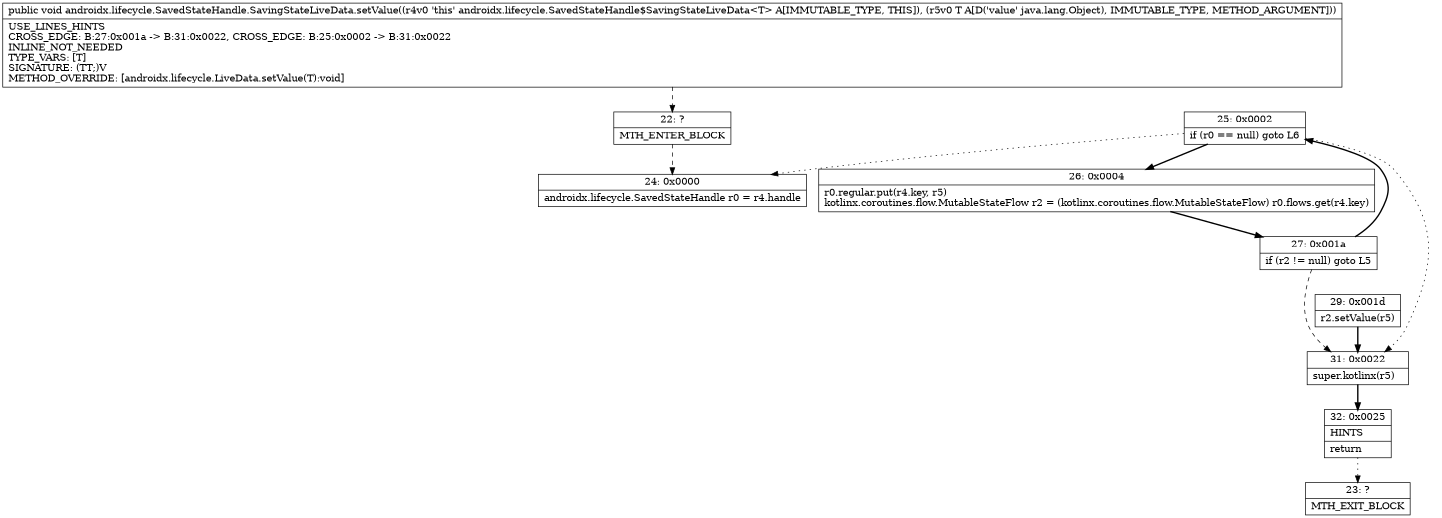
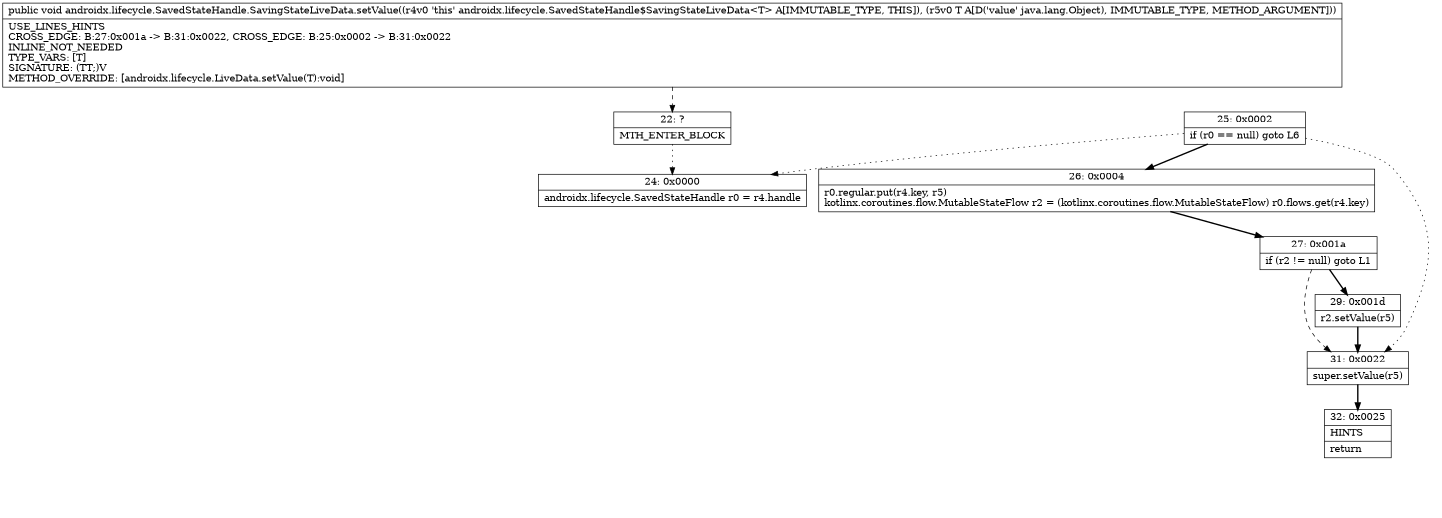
(672, 156) -> (672, 156)
(1383, 172) -> (1336, 279)
(1319, 261) -> (1319, 261)
(1354, 376) -> (1358, 376)
(1358, 499) -> none
